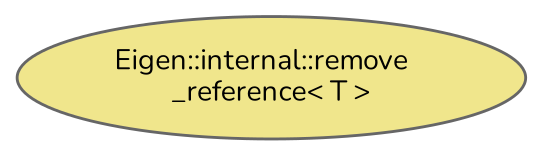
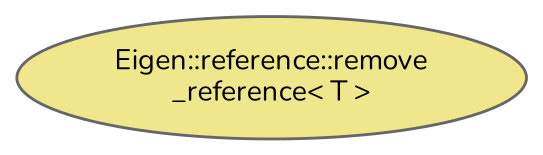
(271, 78) -> (272, 78)
